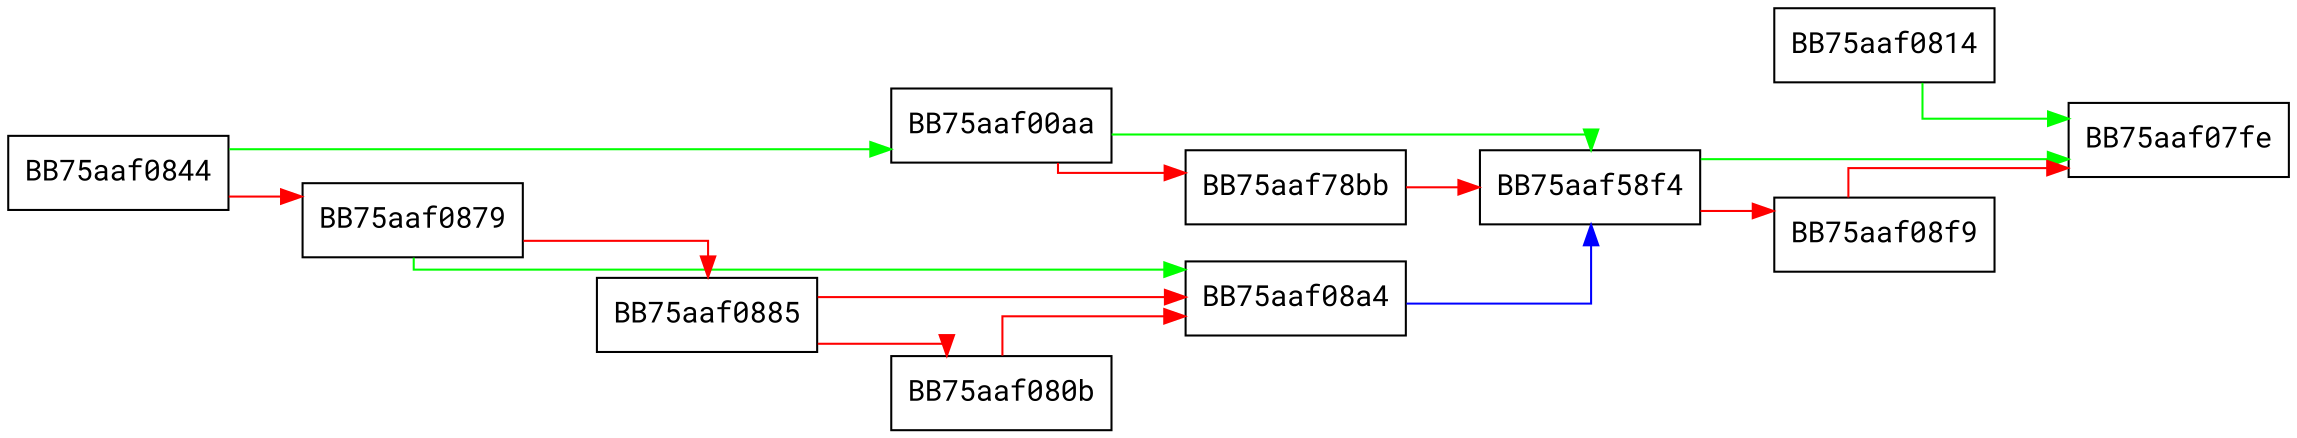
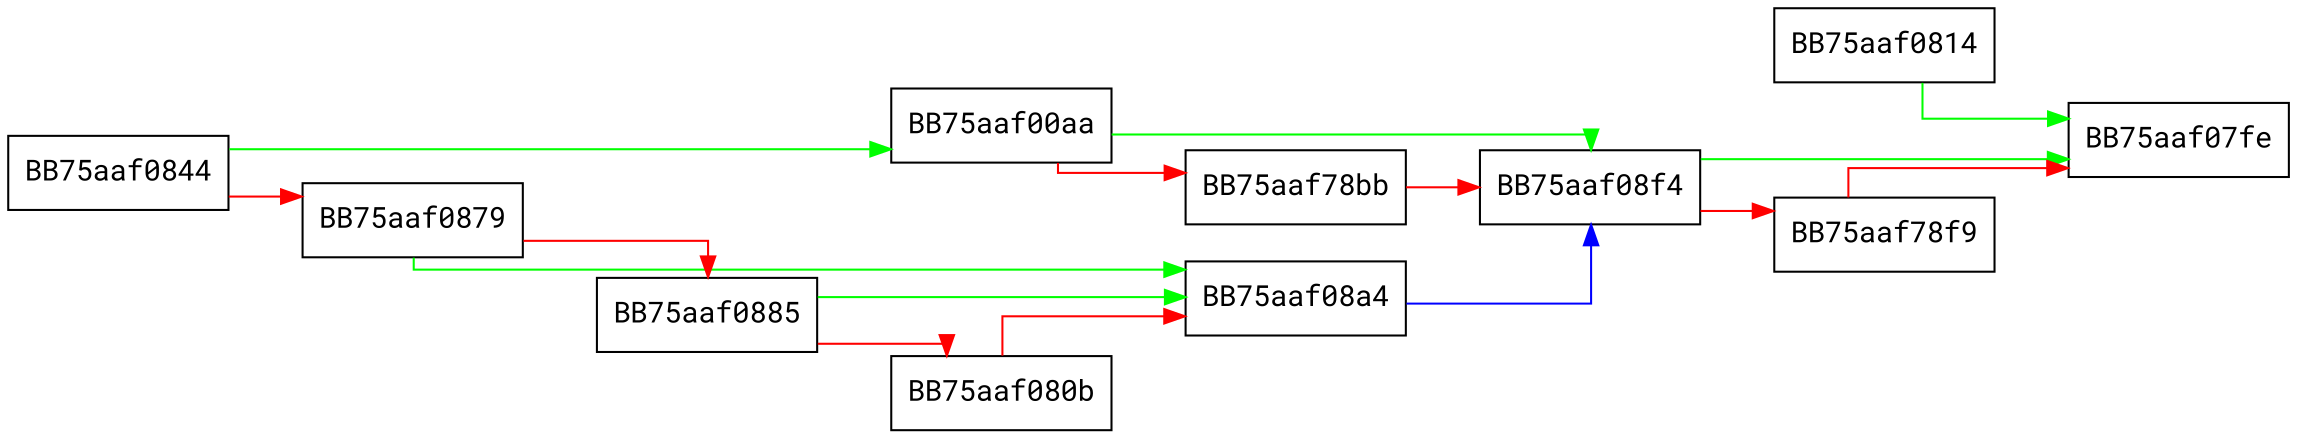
(1590, 187) -> (1590, 187)
(1884, 235) -> (1884, 235)
(991, 297) -> (991, 297)
